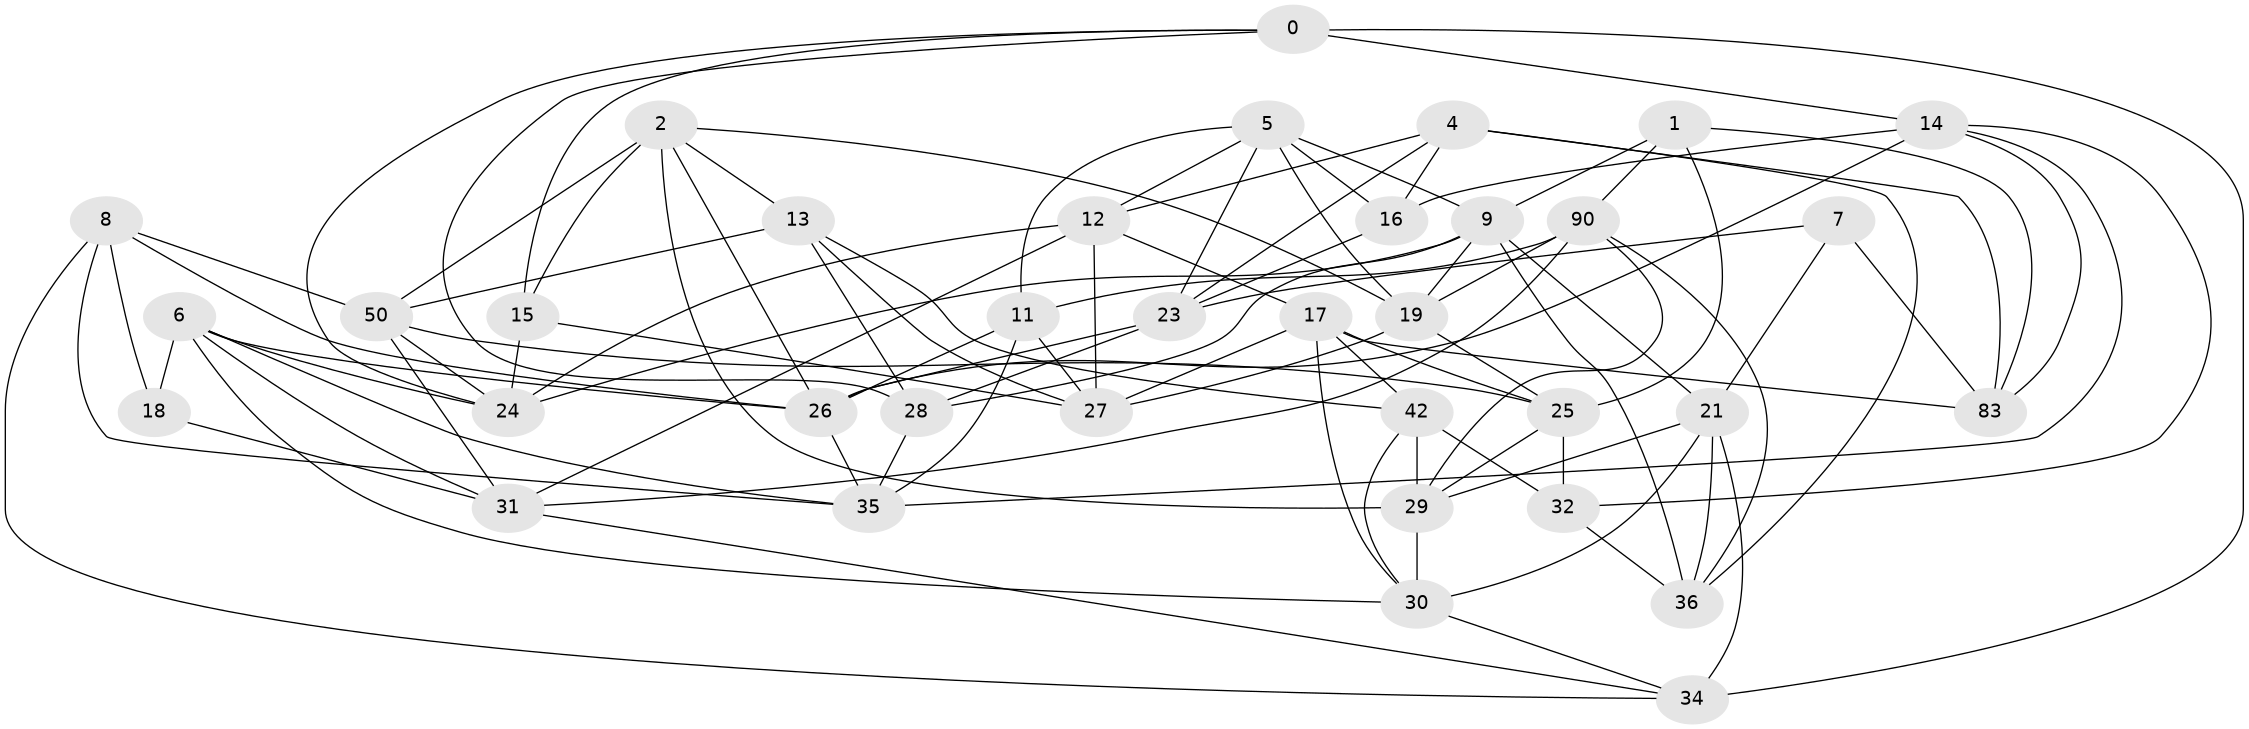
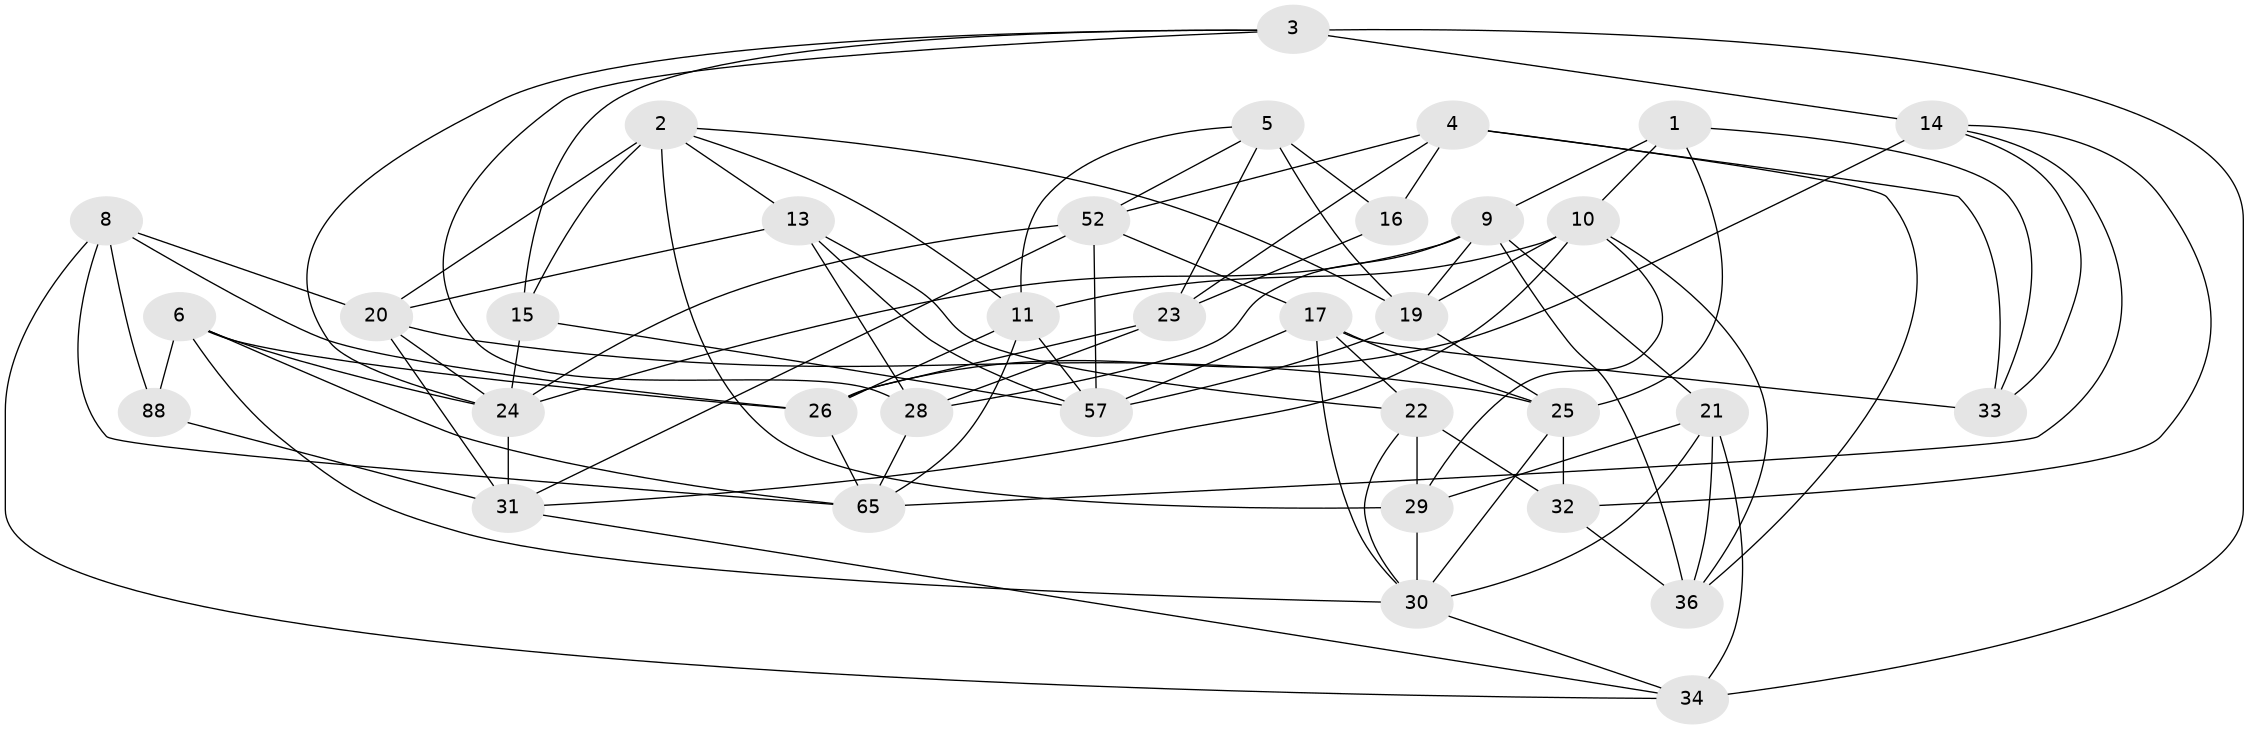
(1293, 29) -> (1293, 29)
(1620, 164) -> none
(1371, 168) -> none
(1094, 221) -> (1094, 221)
(1583, 221) -> (1583, 221)
(1839, 221) -> none
(741, 269) -> (855, 202)
(377, 317) -> (377, 317)
(154, 412) -> (154, 412)
(1096, 412) -> (1096, 412)
(1417, 412) -> (1417, 412)
(1991, 412) -> (1991, 412)
(336, 424) -> (508, 461)
(1500, 454) -> (1490, 508)
(869, 508) -> (869, 508)
